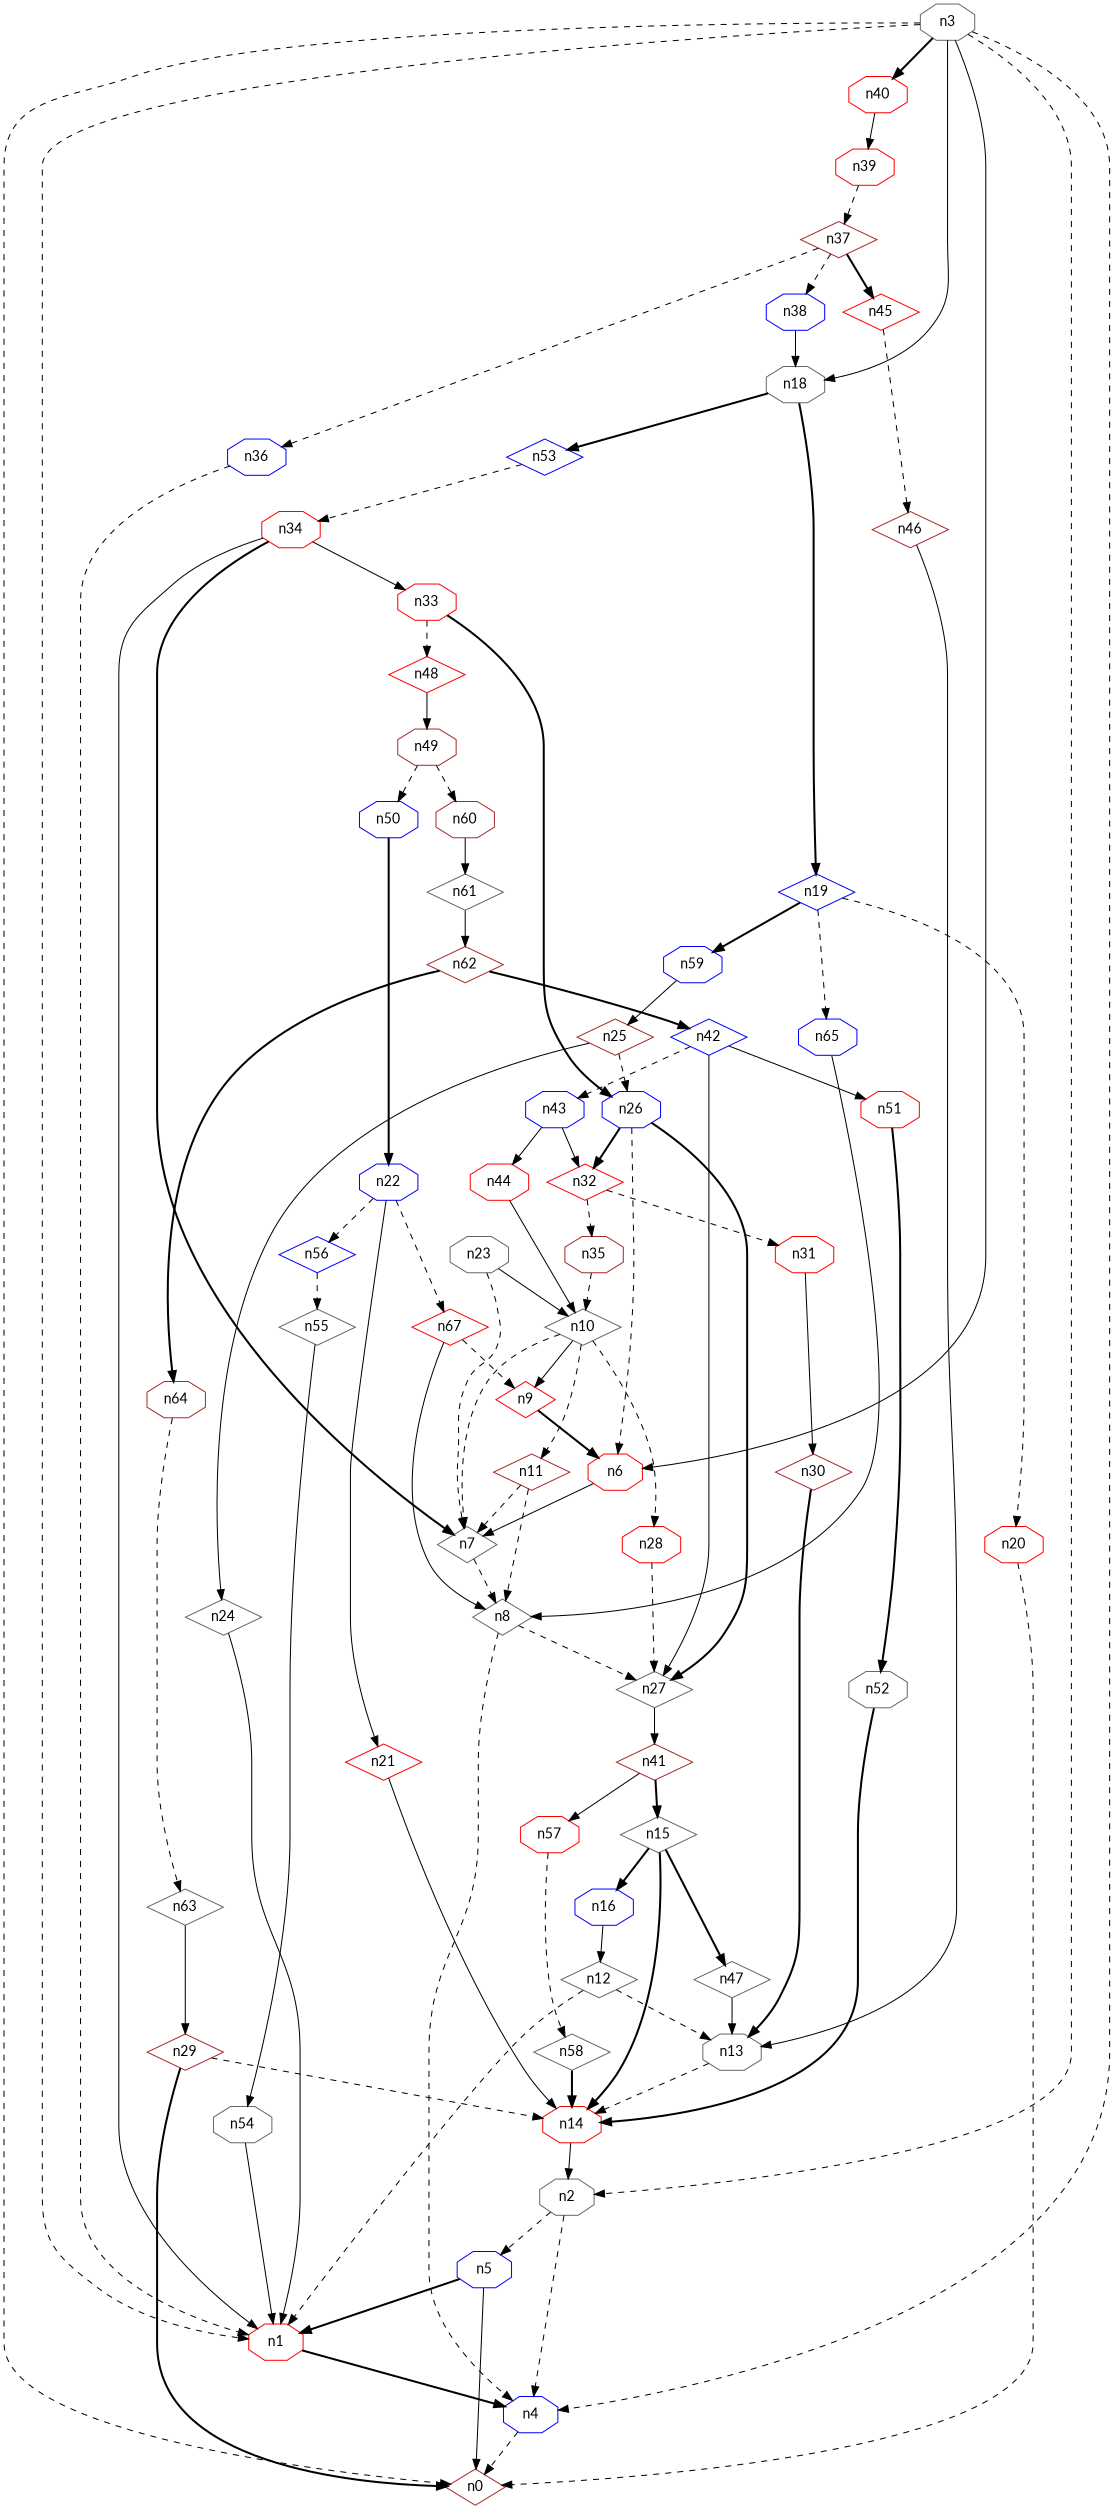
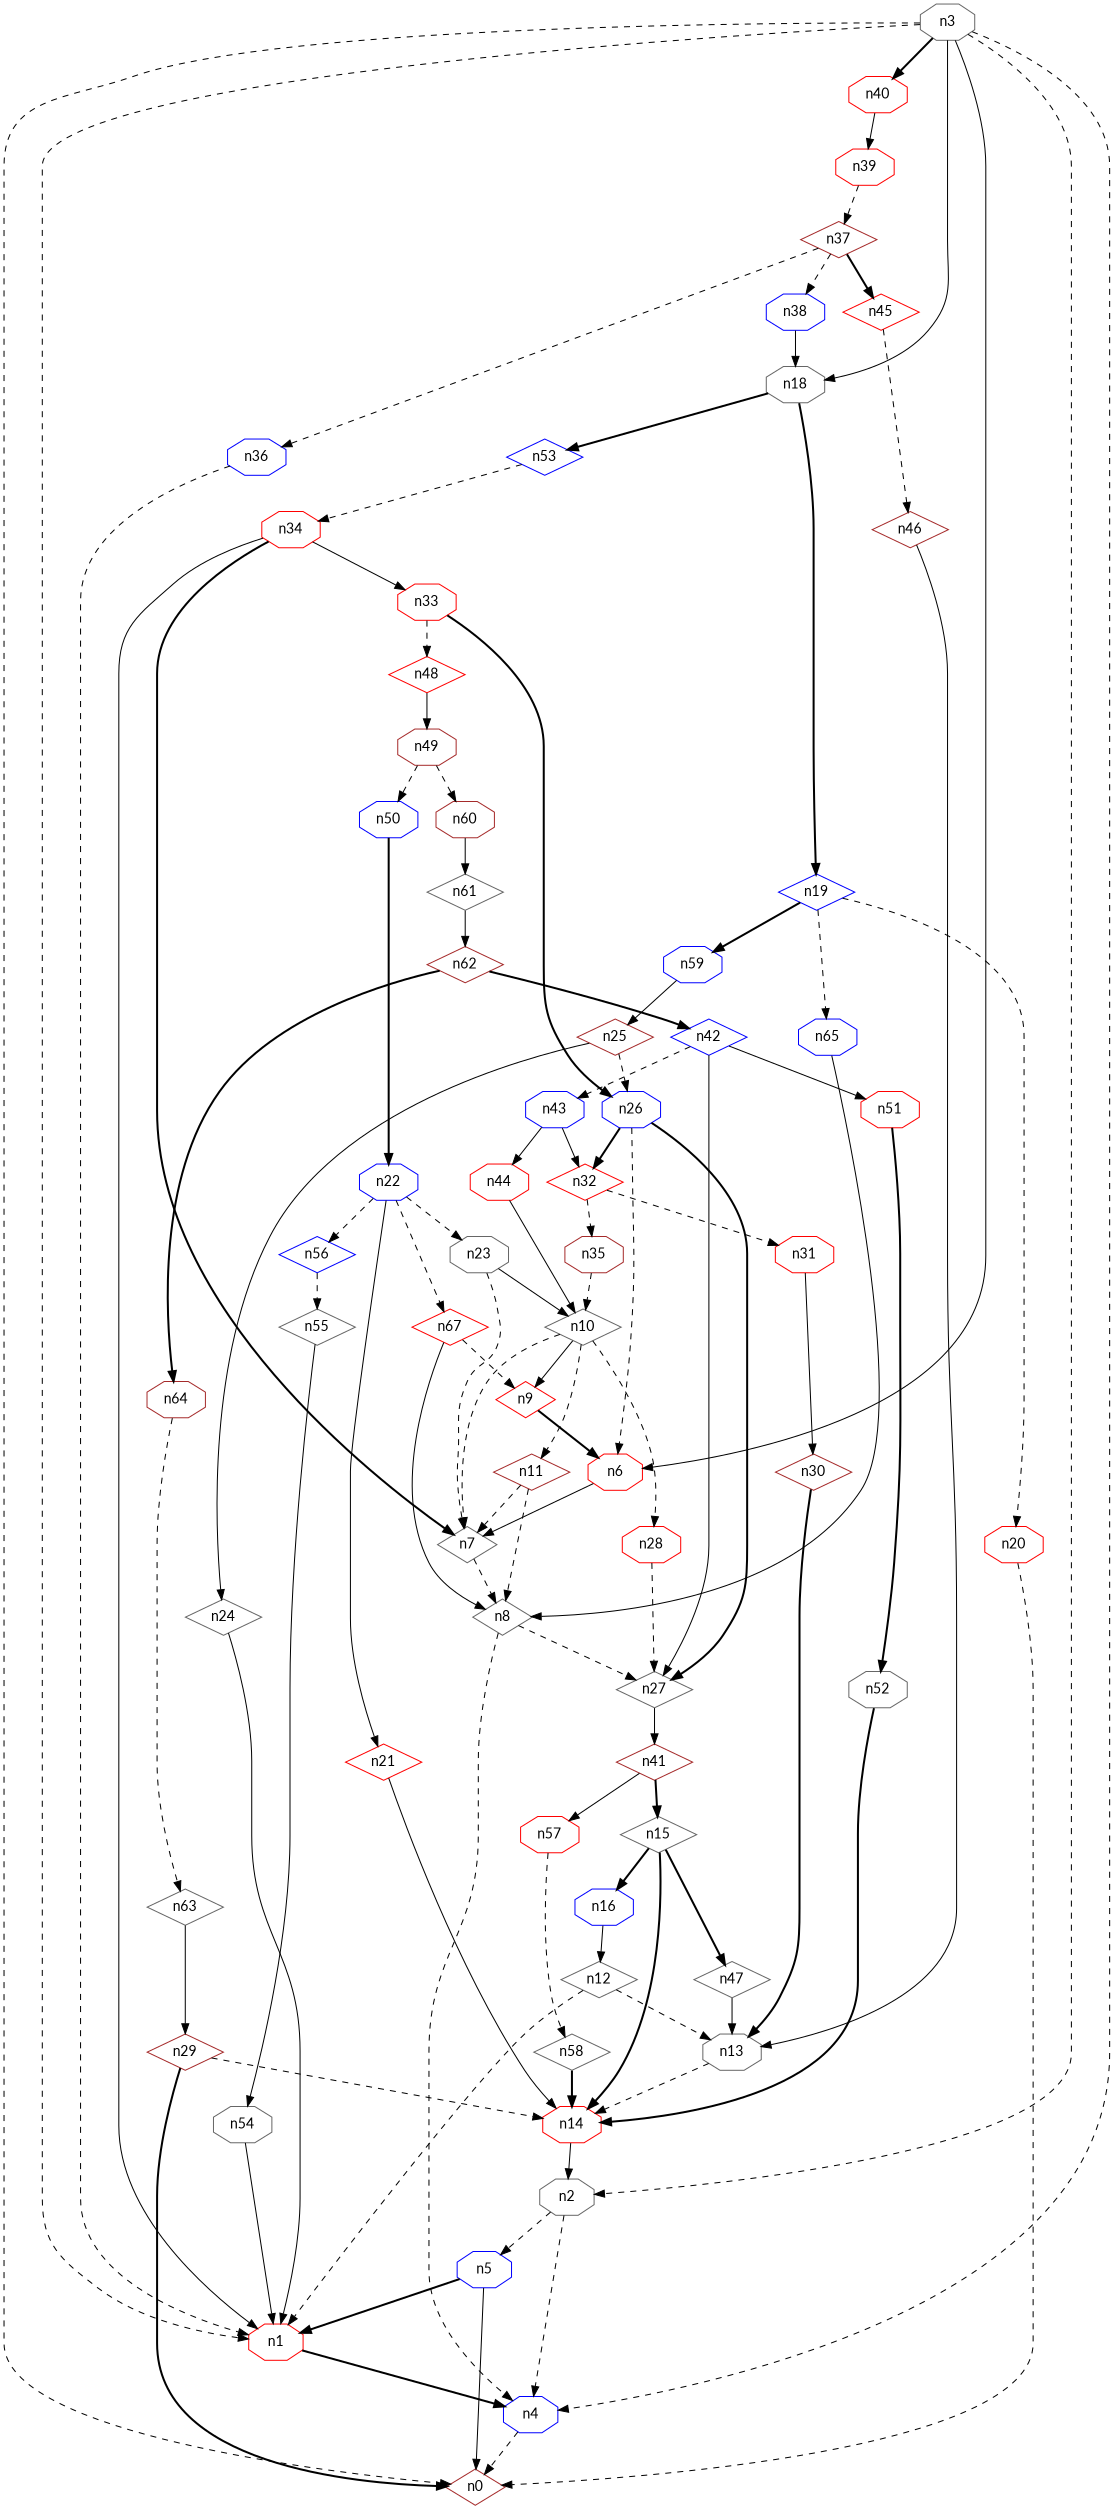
none -> (430, 1215)
